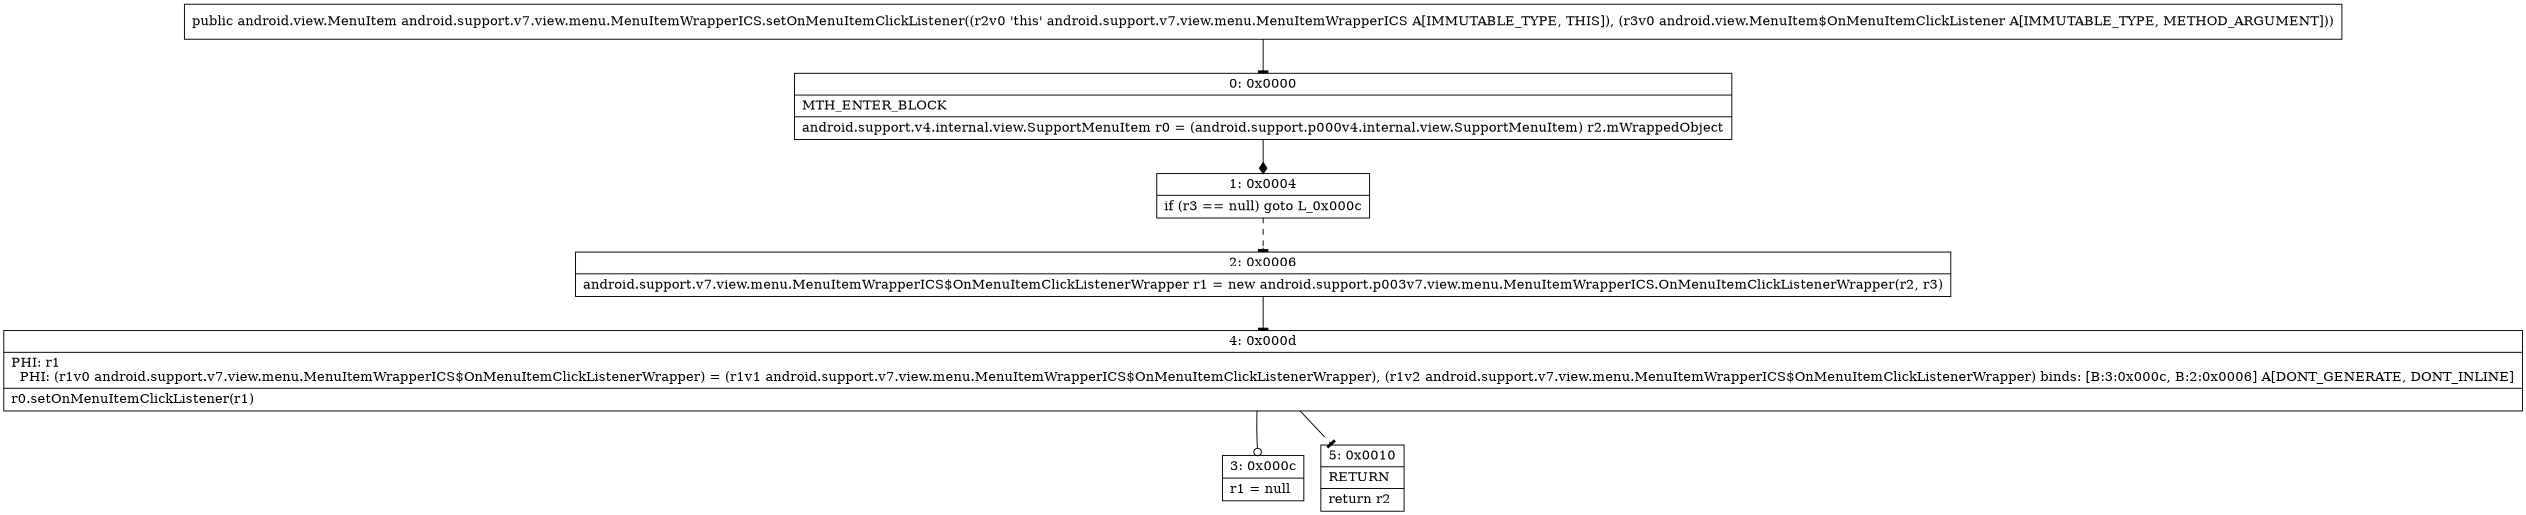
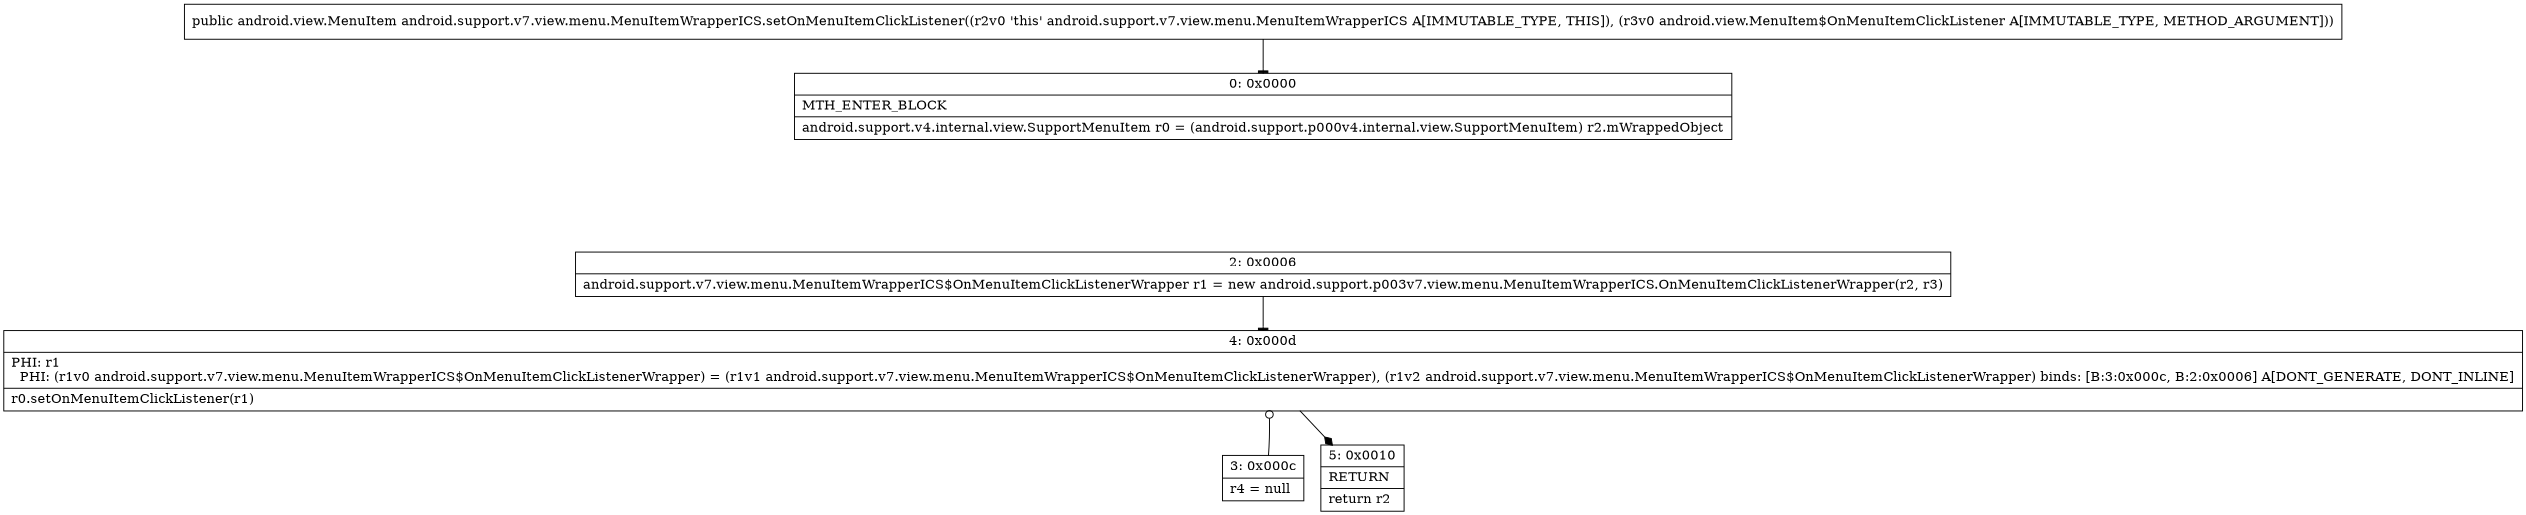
(1263, 196) -> none
(1312, 424) -> (1312, 424)
(1257, 429) -> (1269, 437)
(1260, 489) -> (1260, 489)
